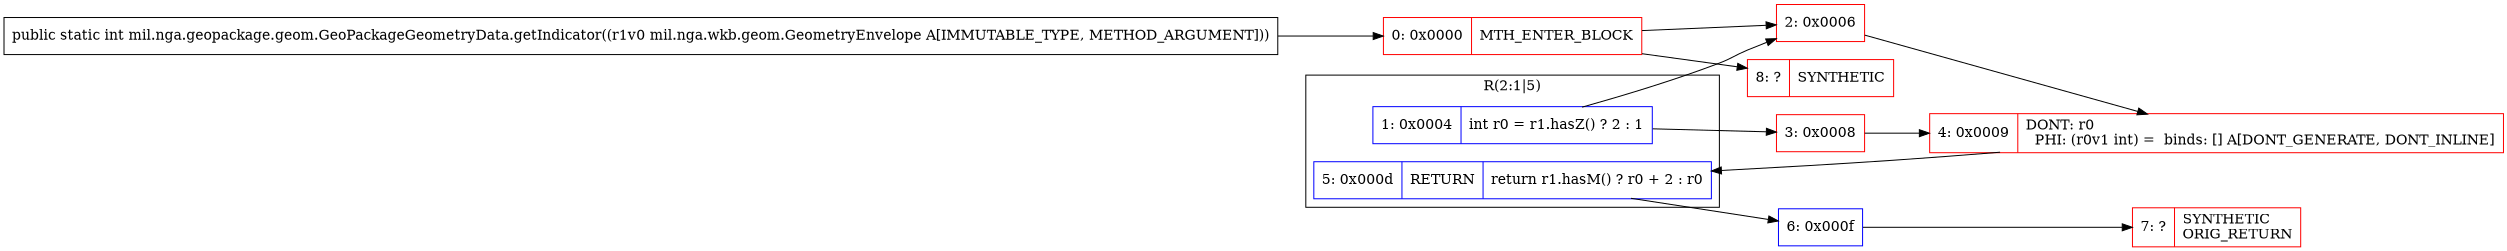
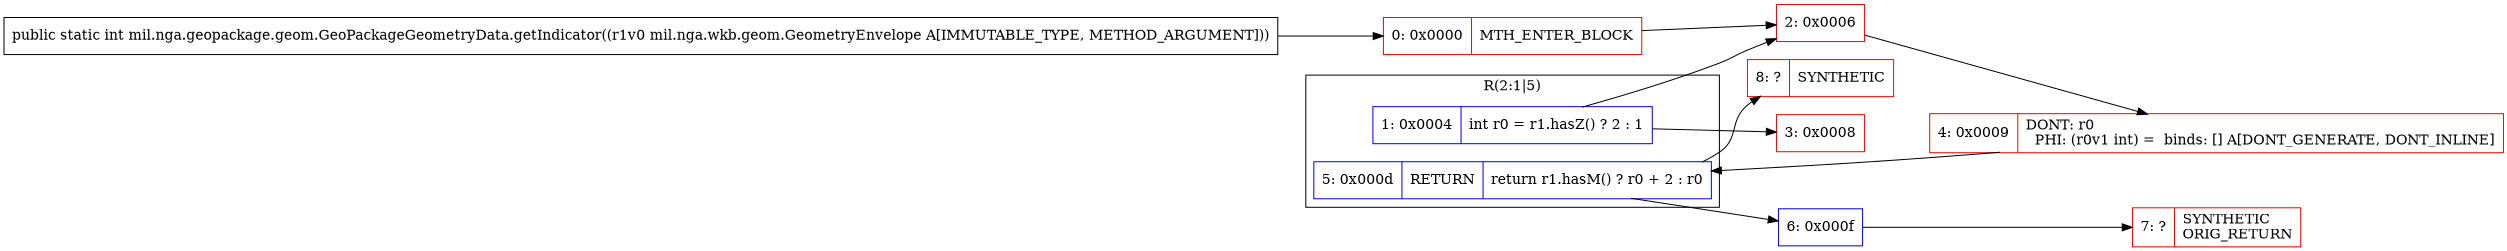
(1690, 60) -> (1731, 138)
(1892, 133) -> none
